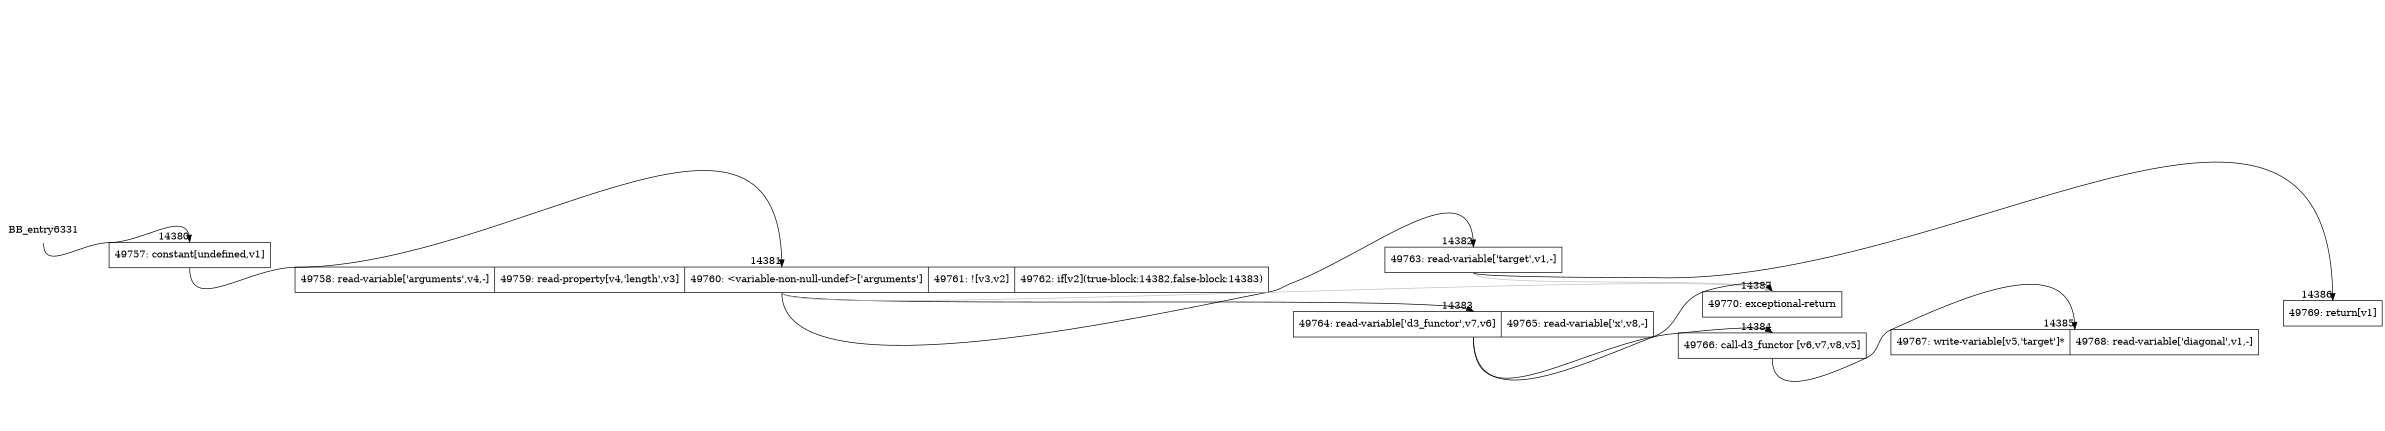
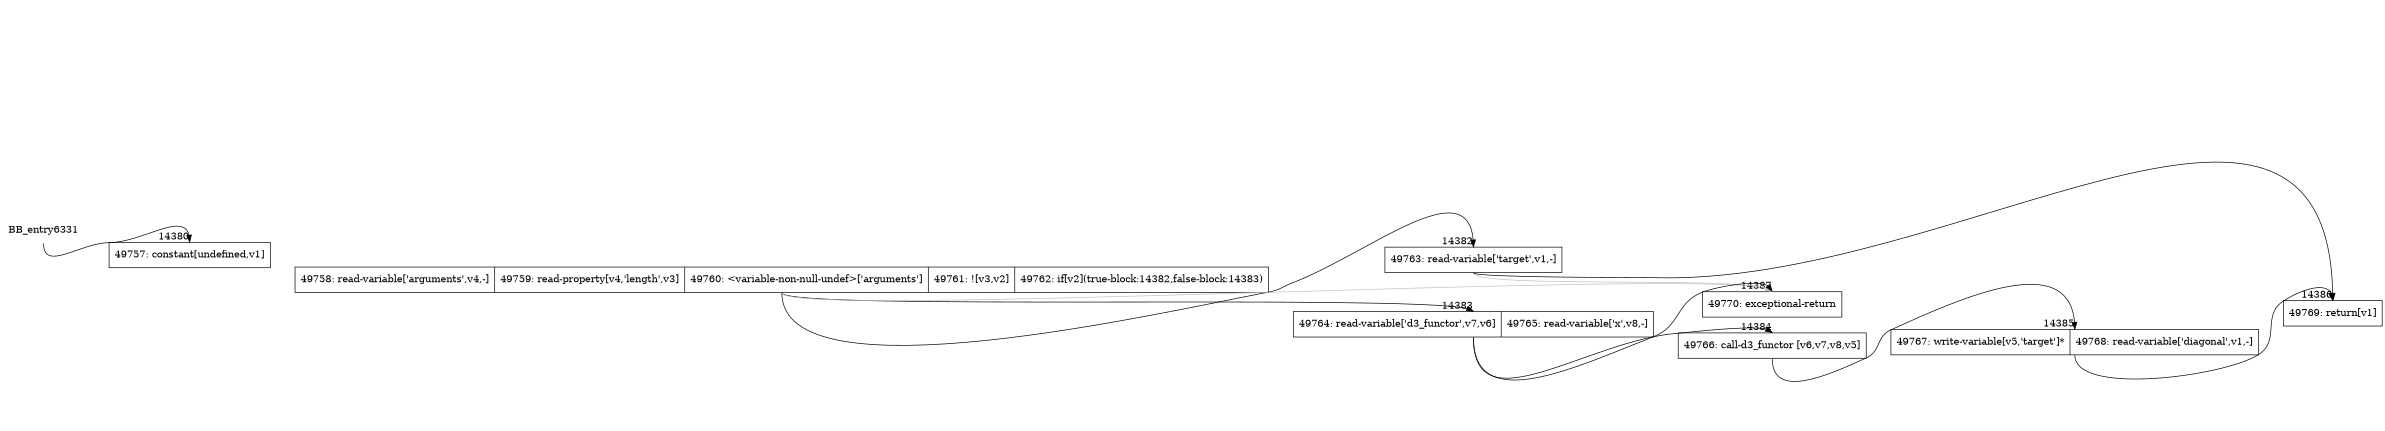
(506, 222) -> none
none -> (2220, 368)
